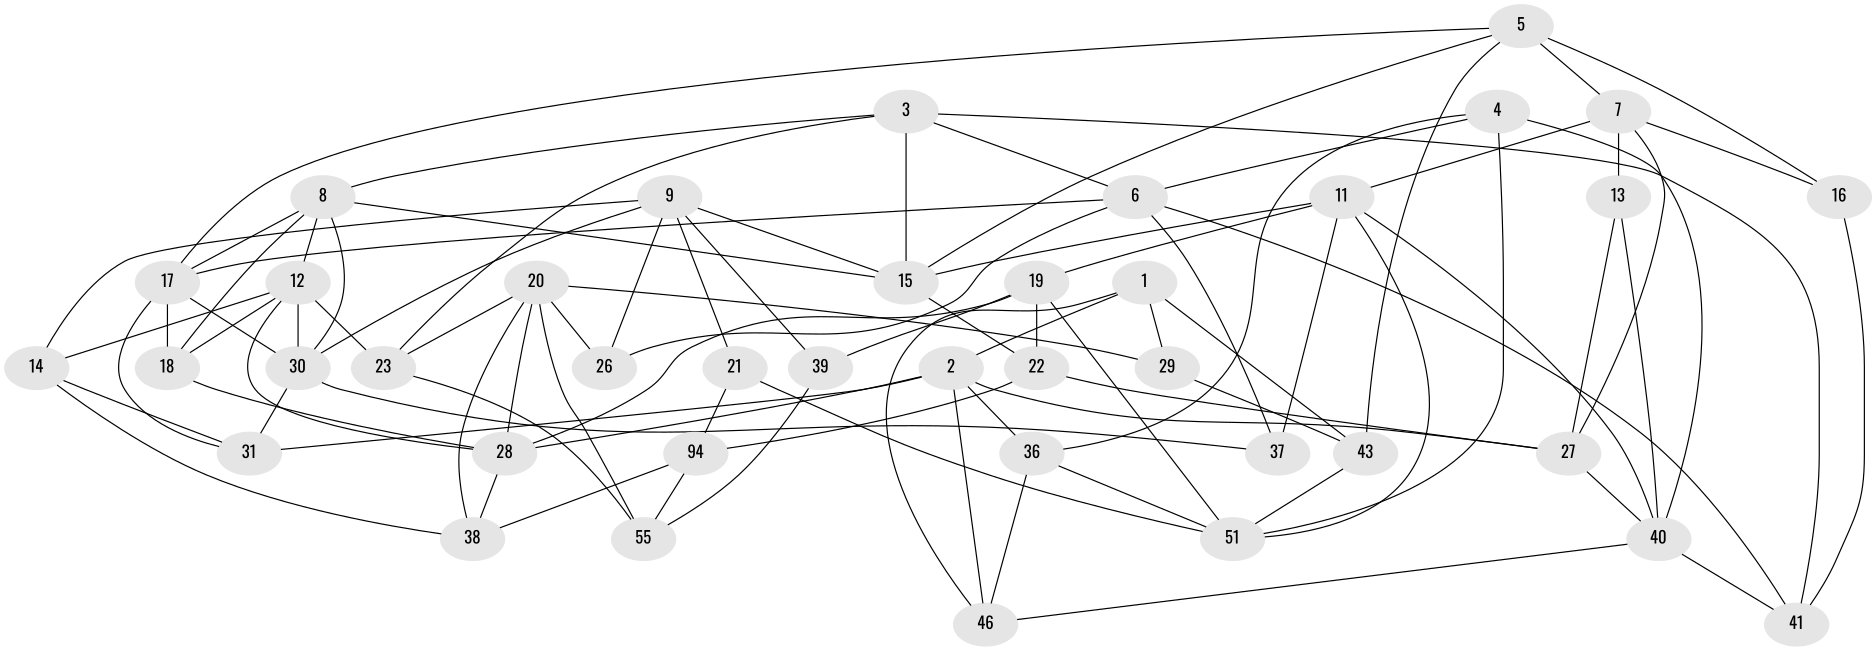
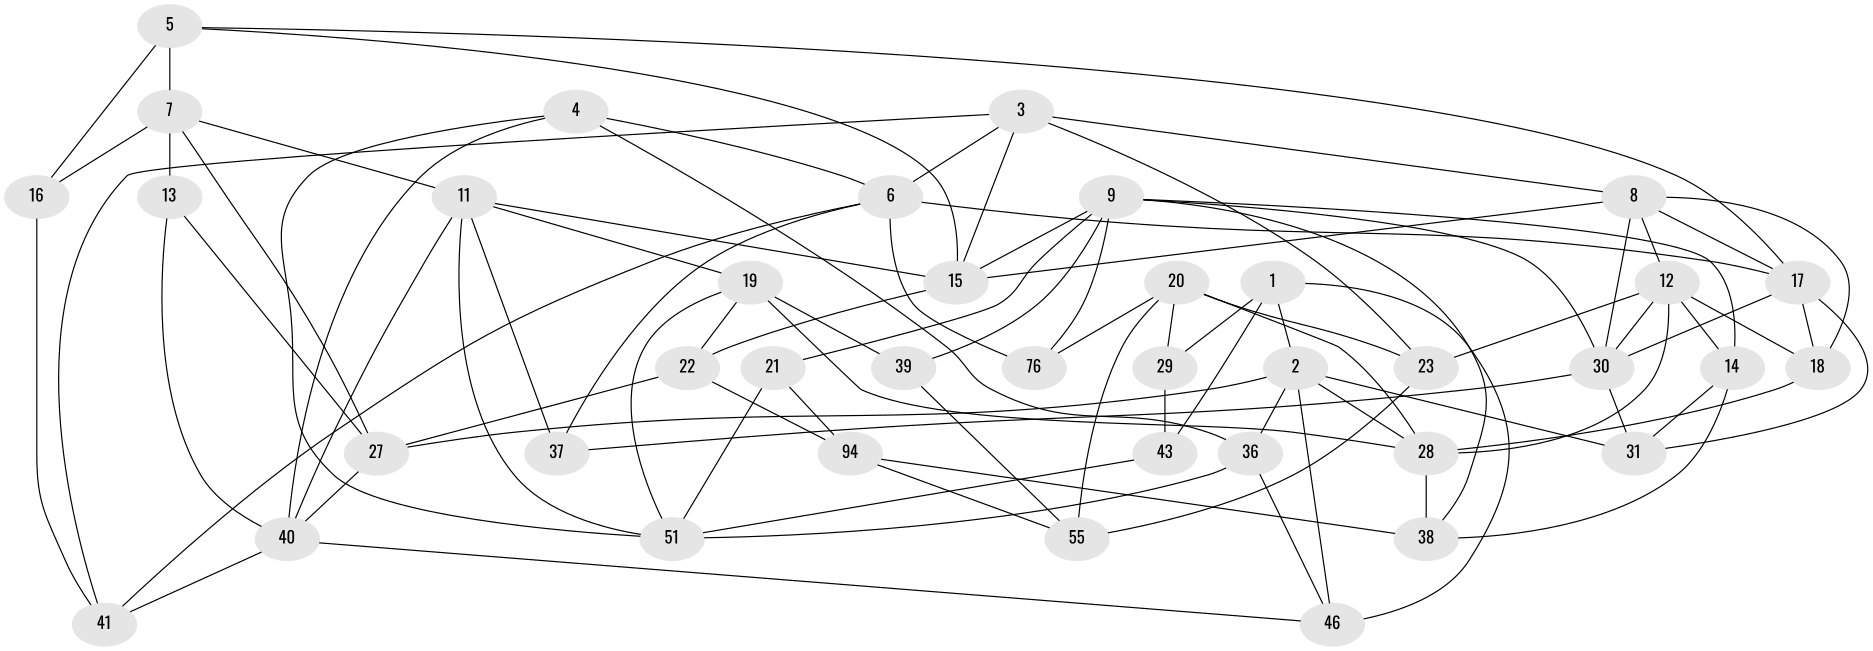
(1401, 224) -> none
(604, 368) -> (1034, 368)
(470, 405) -> (1406, 281)
